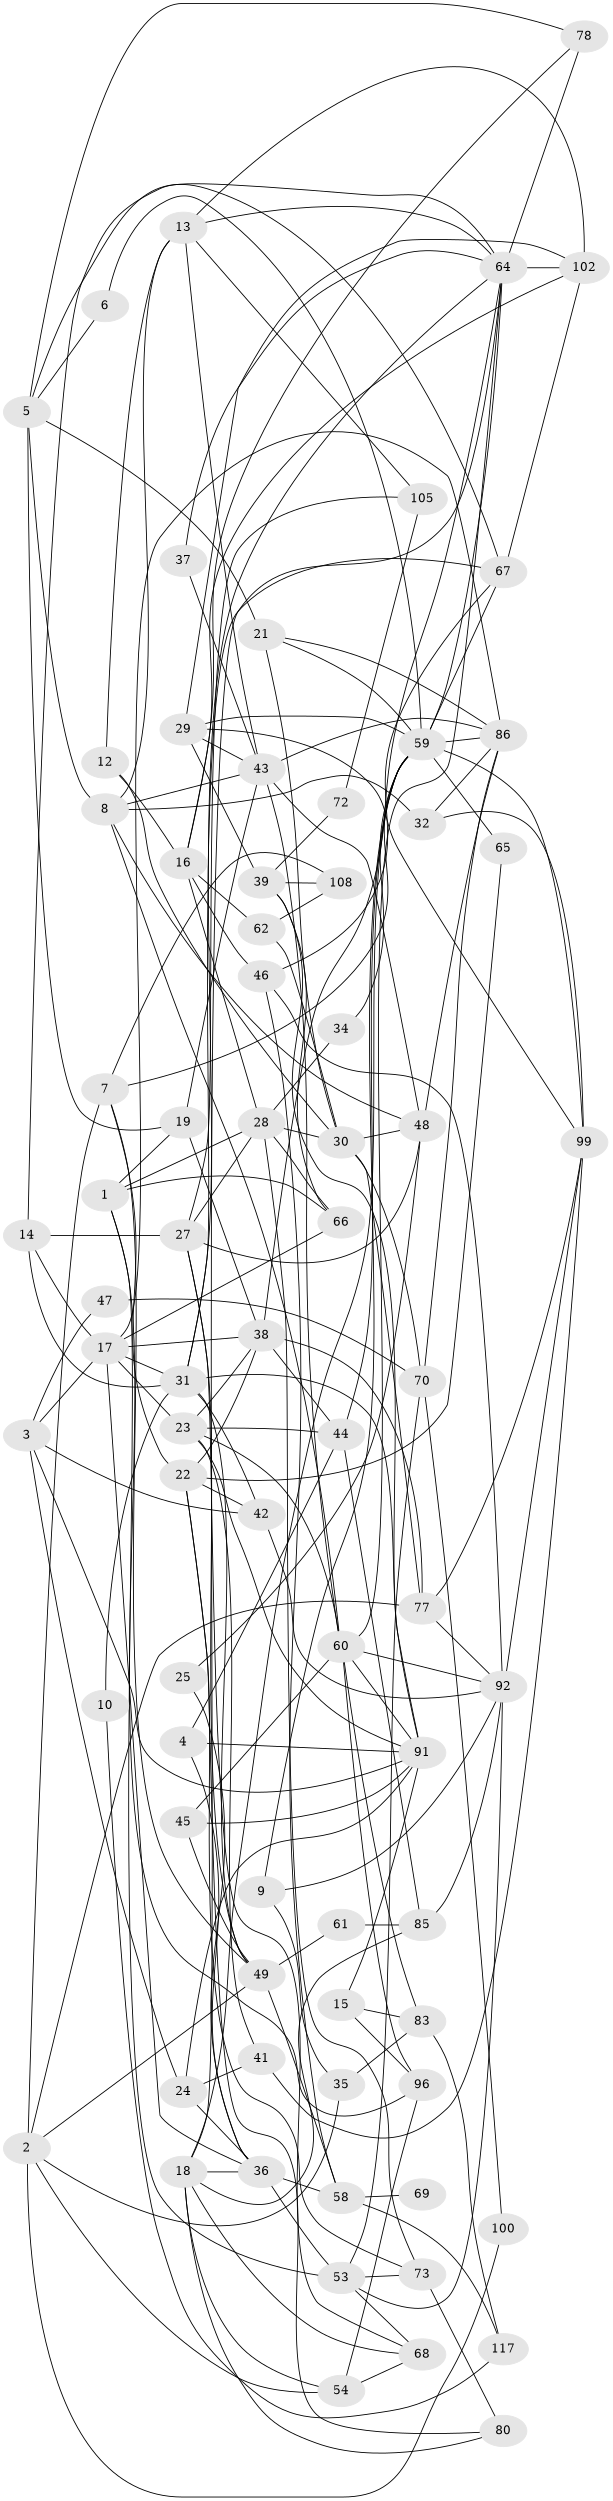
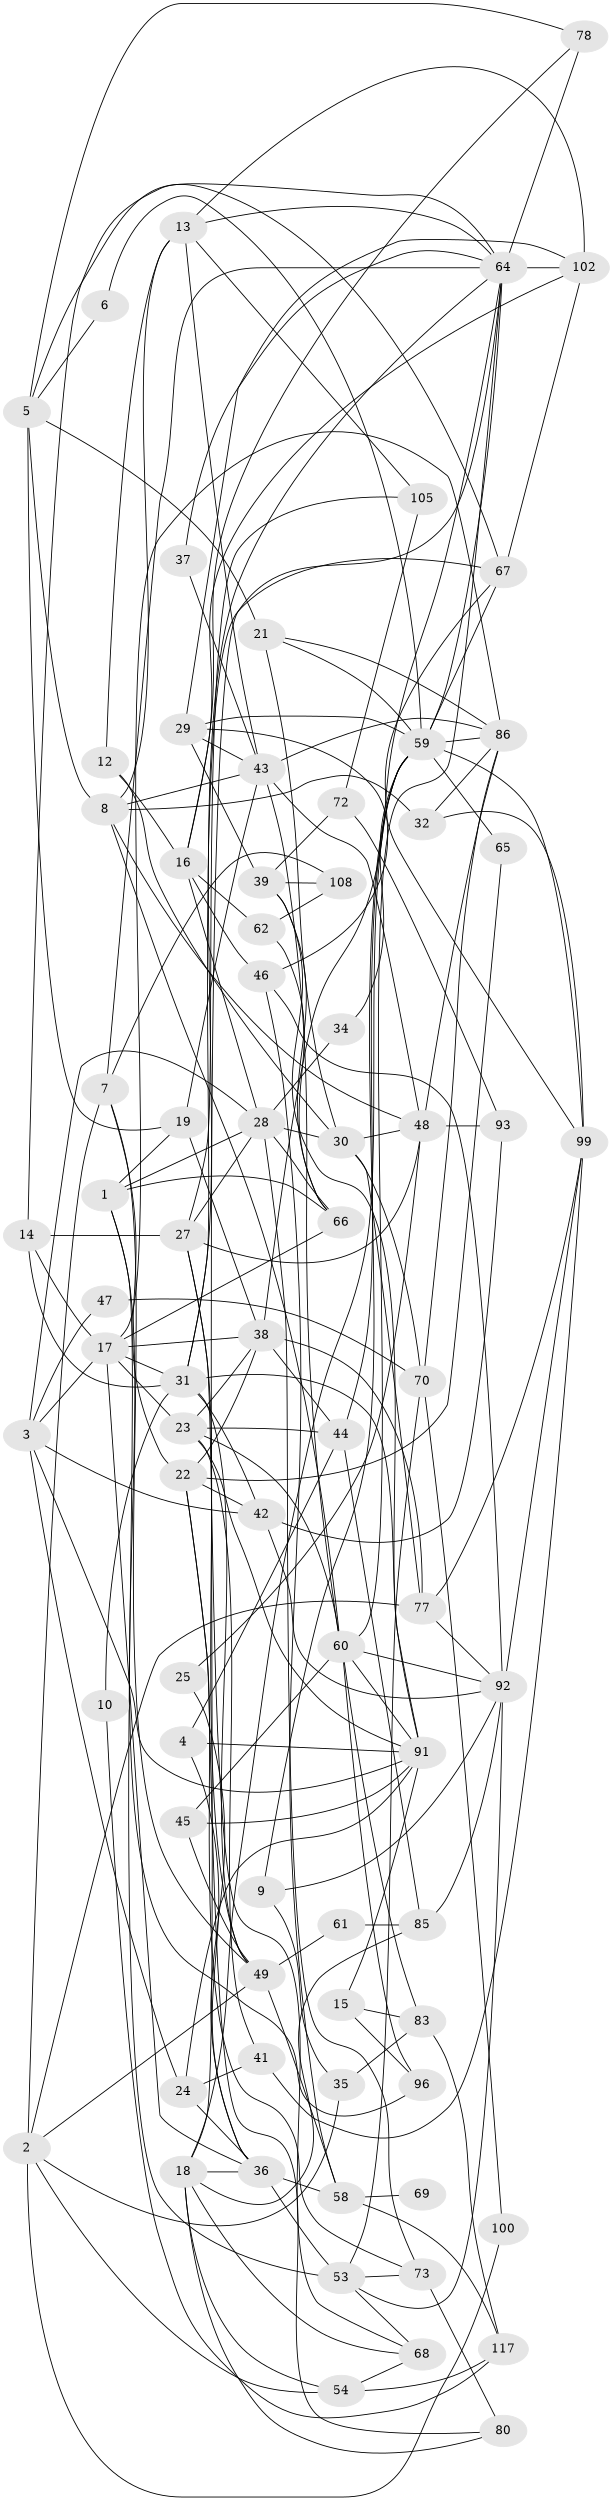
(344, 981) -> (159, 511)
(311, 1032) -> (302, 1076)
none -> (503, 1126)
none -> (66, 1151)
(381, 2238) -> (427, 2383)
